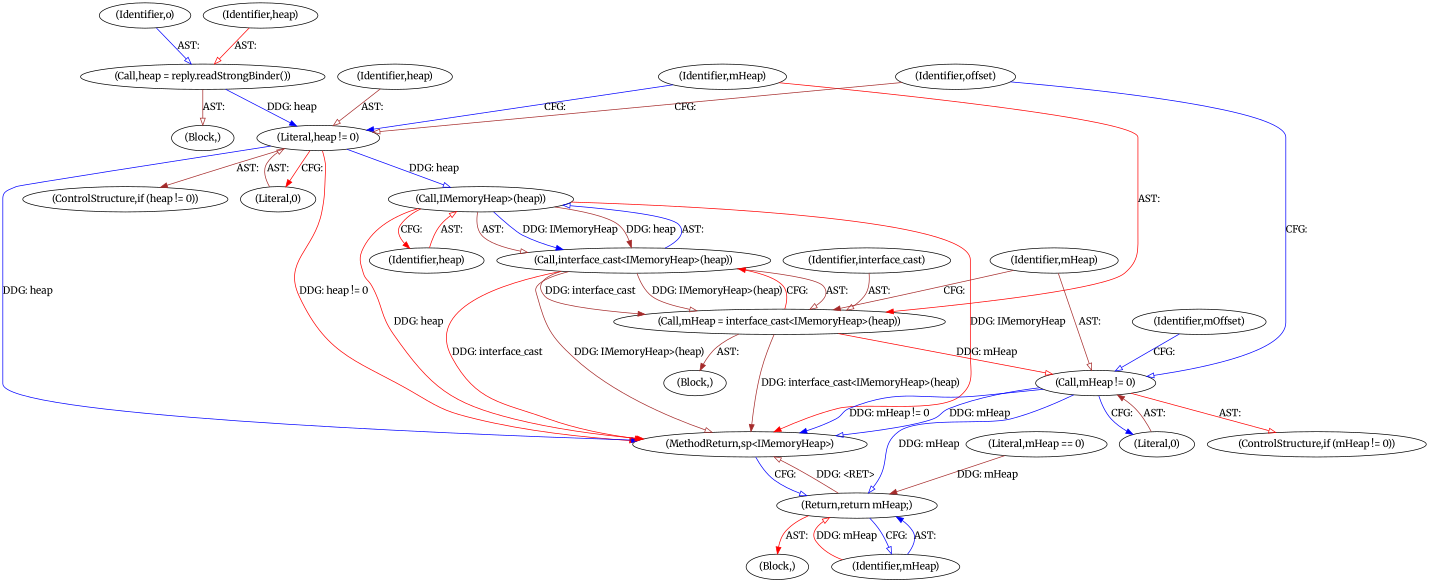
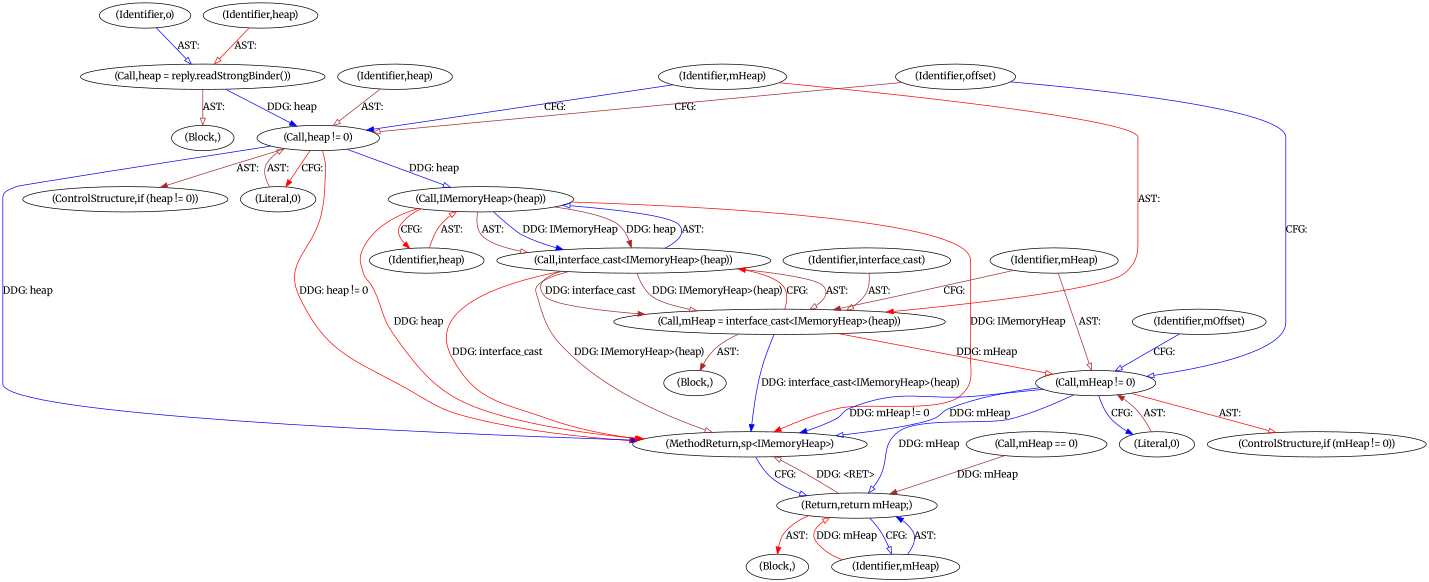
(318, 138) -> (318, 138)
(759, 378) -> (759, 378)
(1037, 444) -> (1037, 444)
